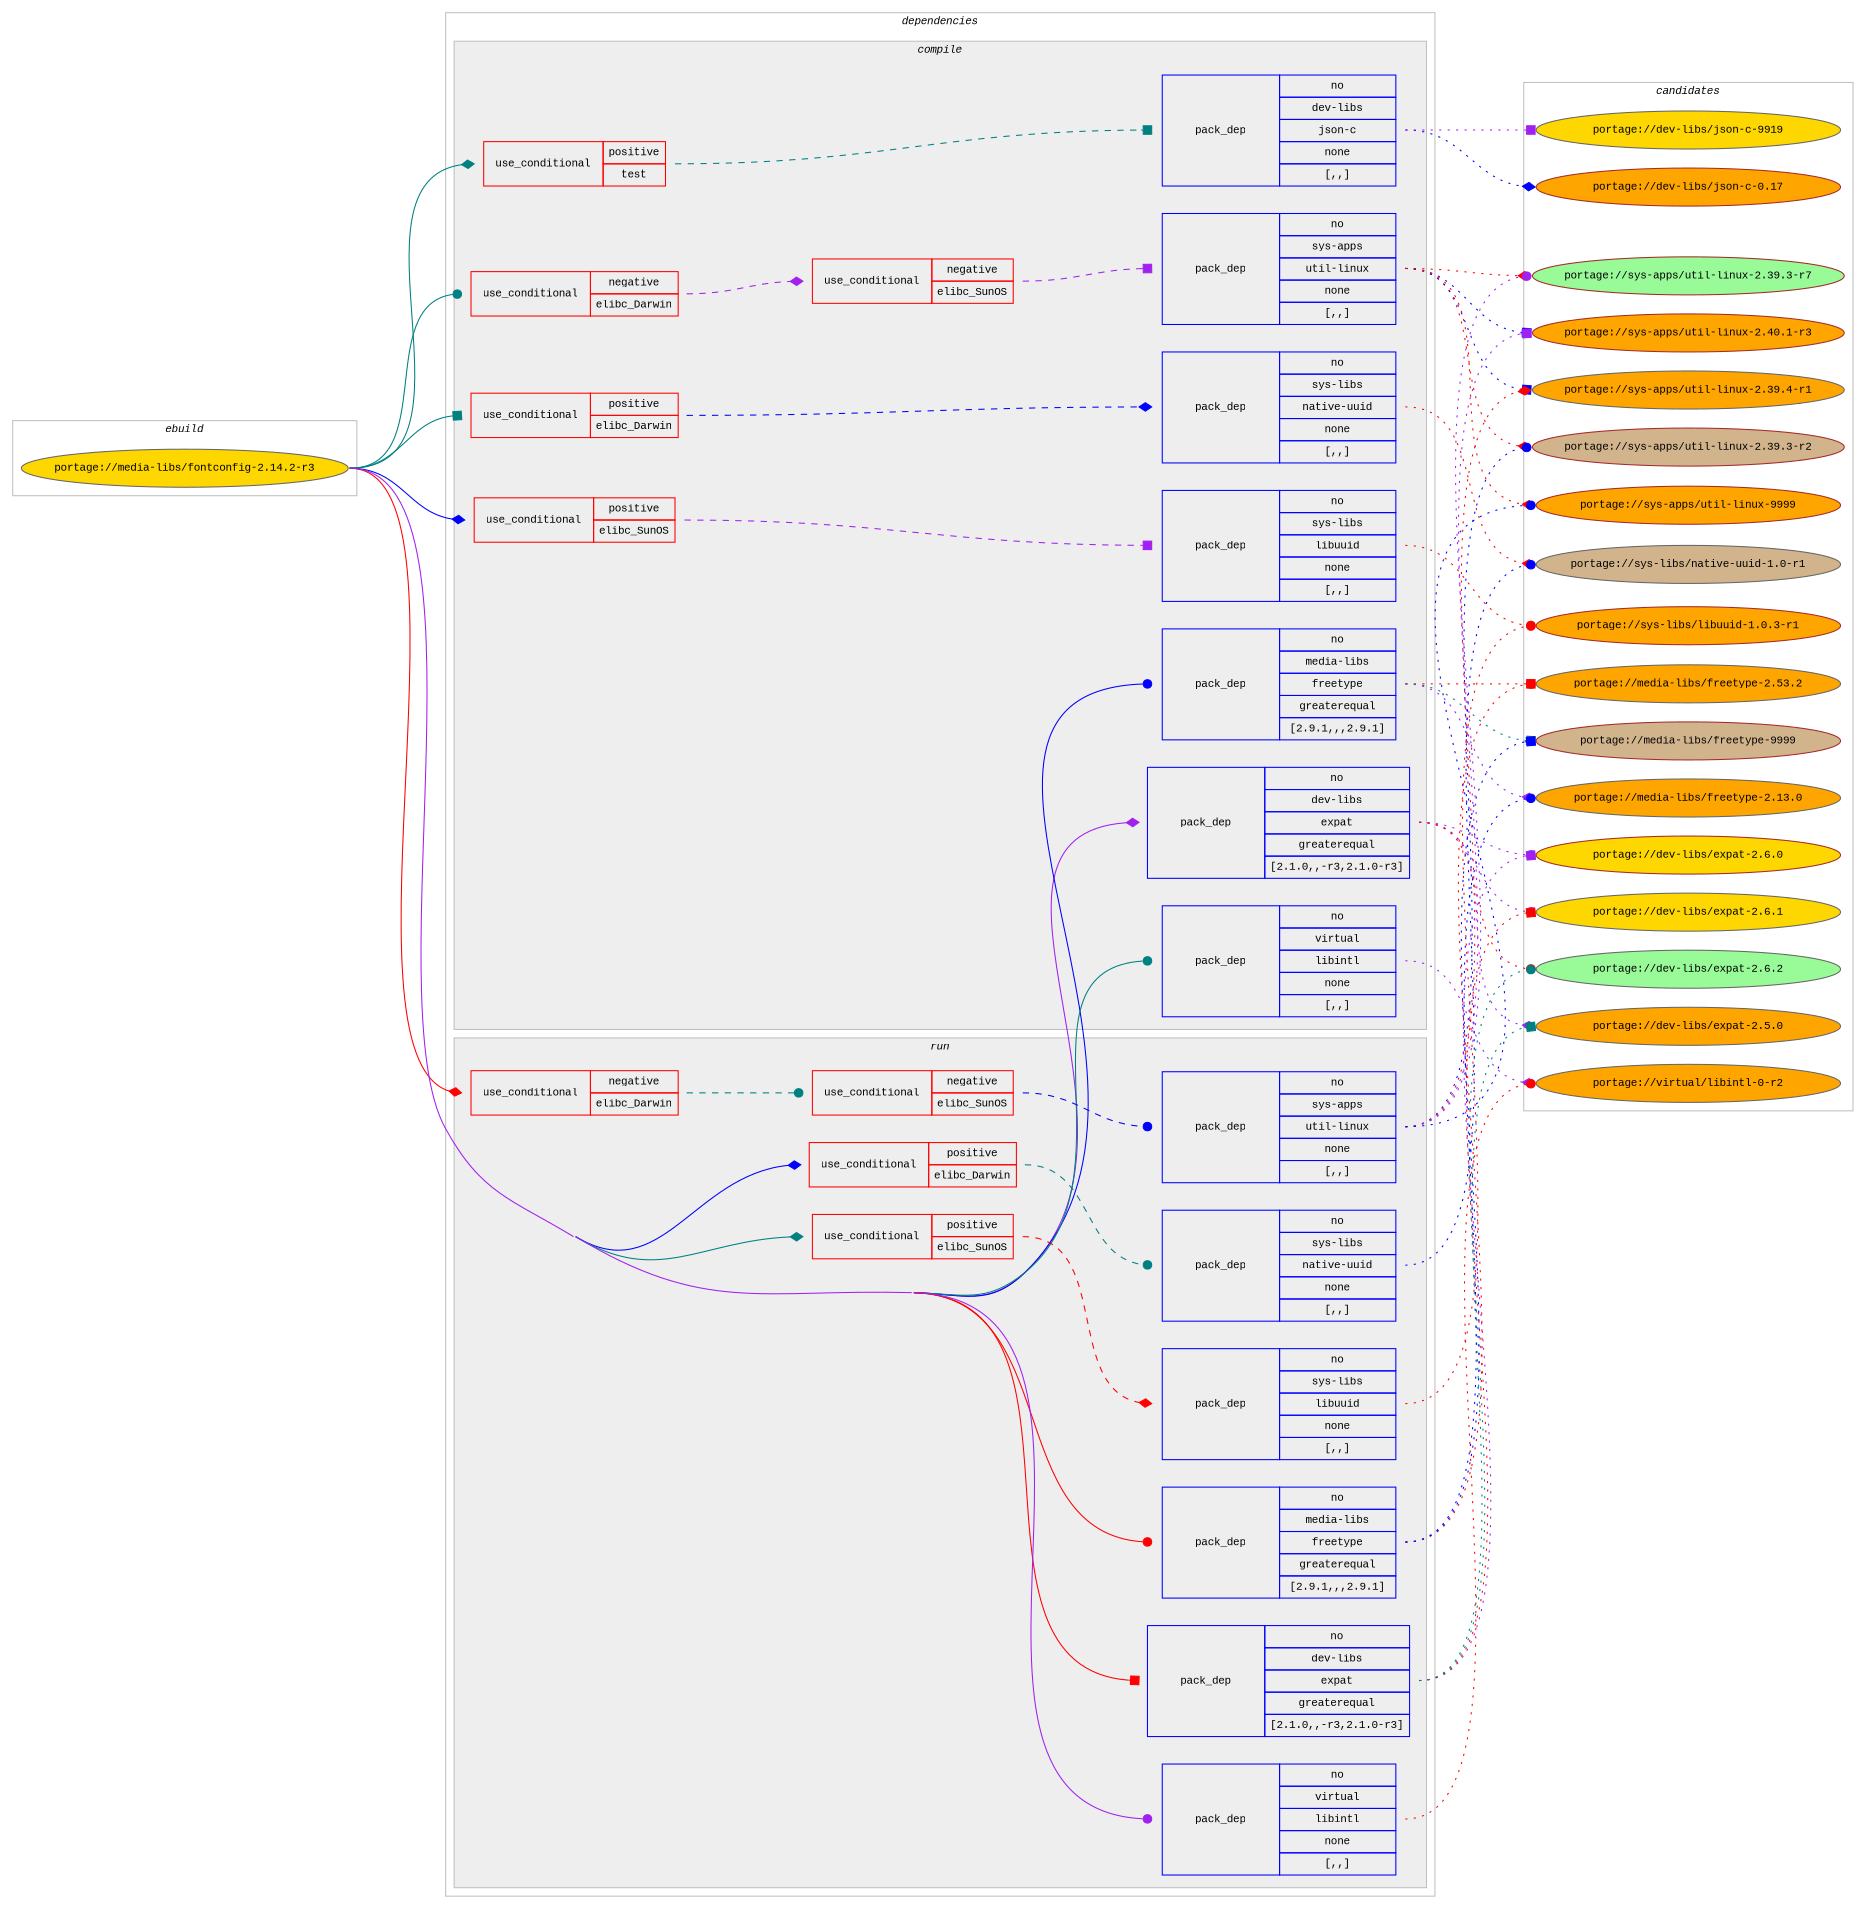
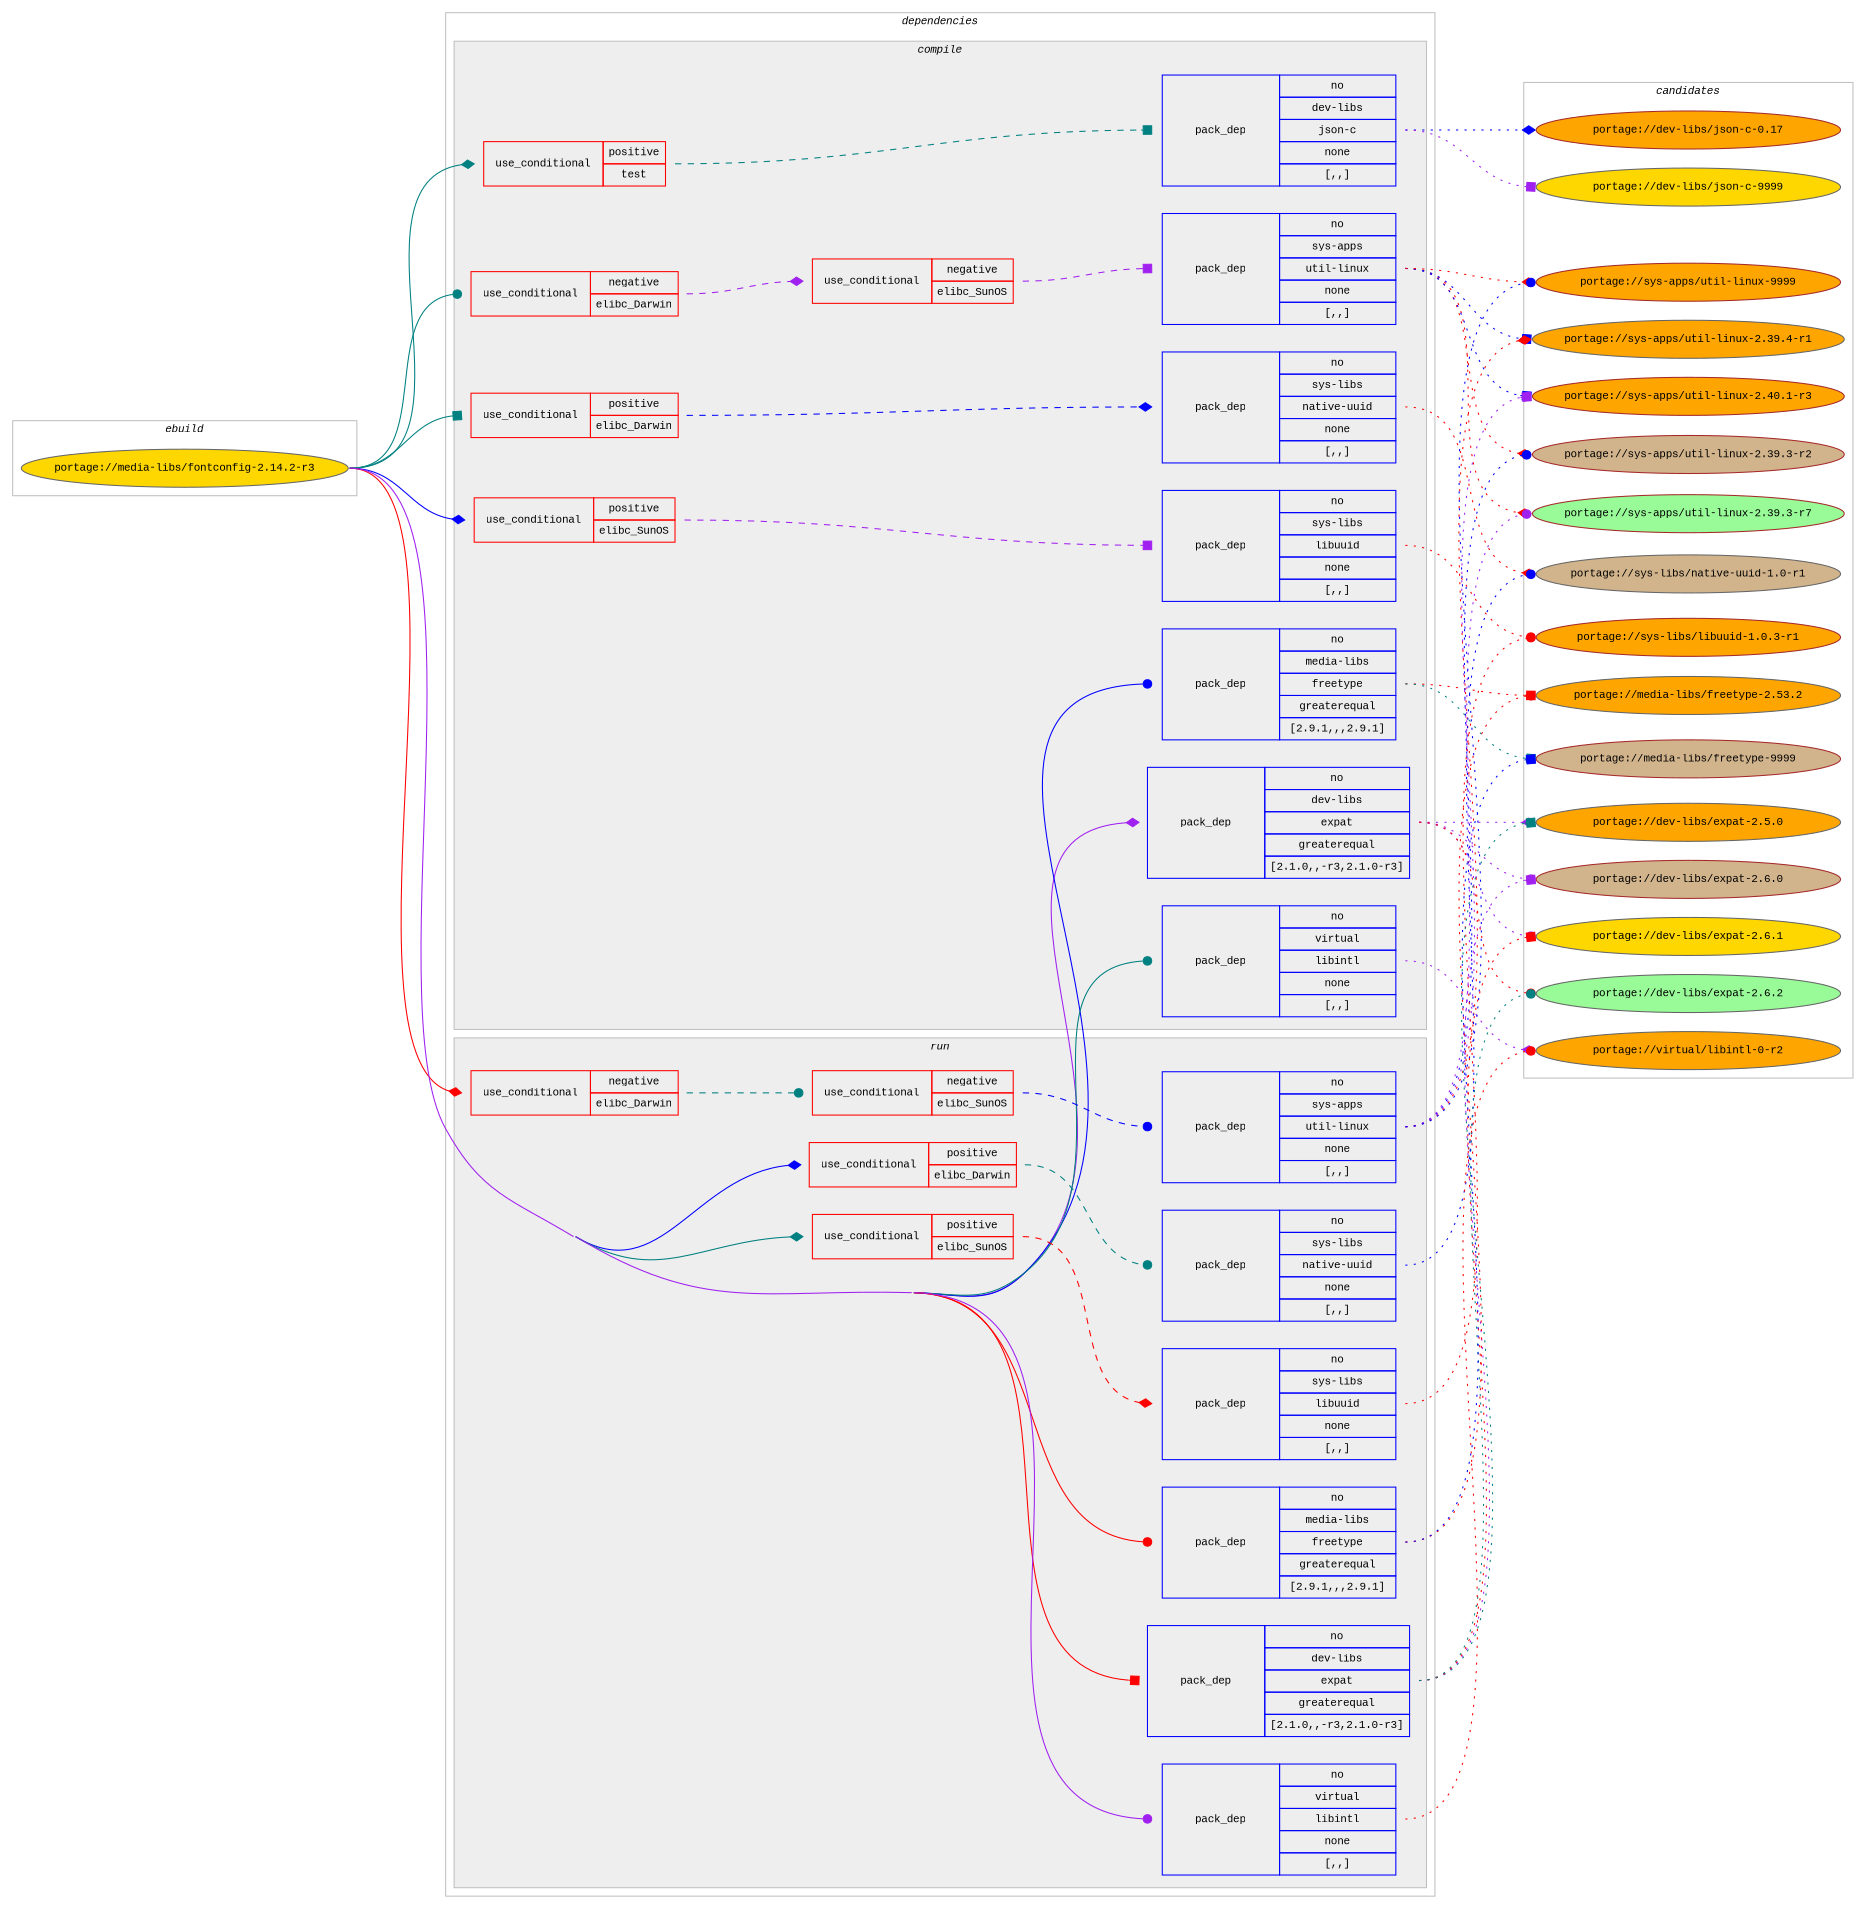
(1688, 130) -> (1688, 187)
(1688, 798) -> none
(1688, 855) -> (1688, 879)
